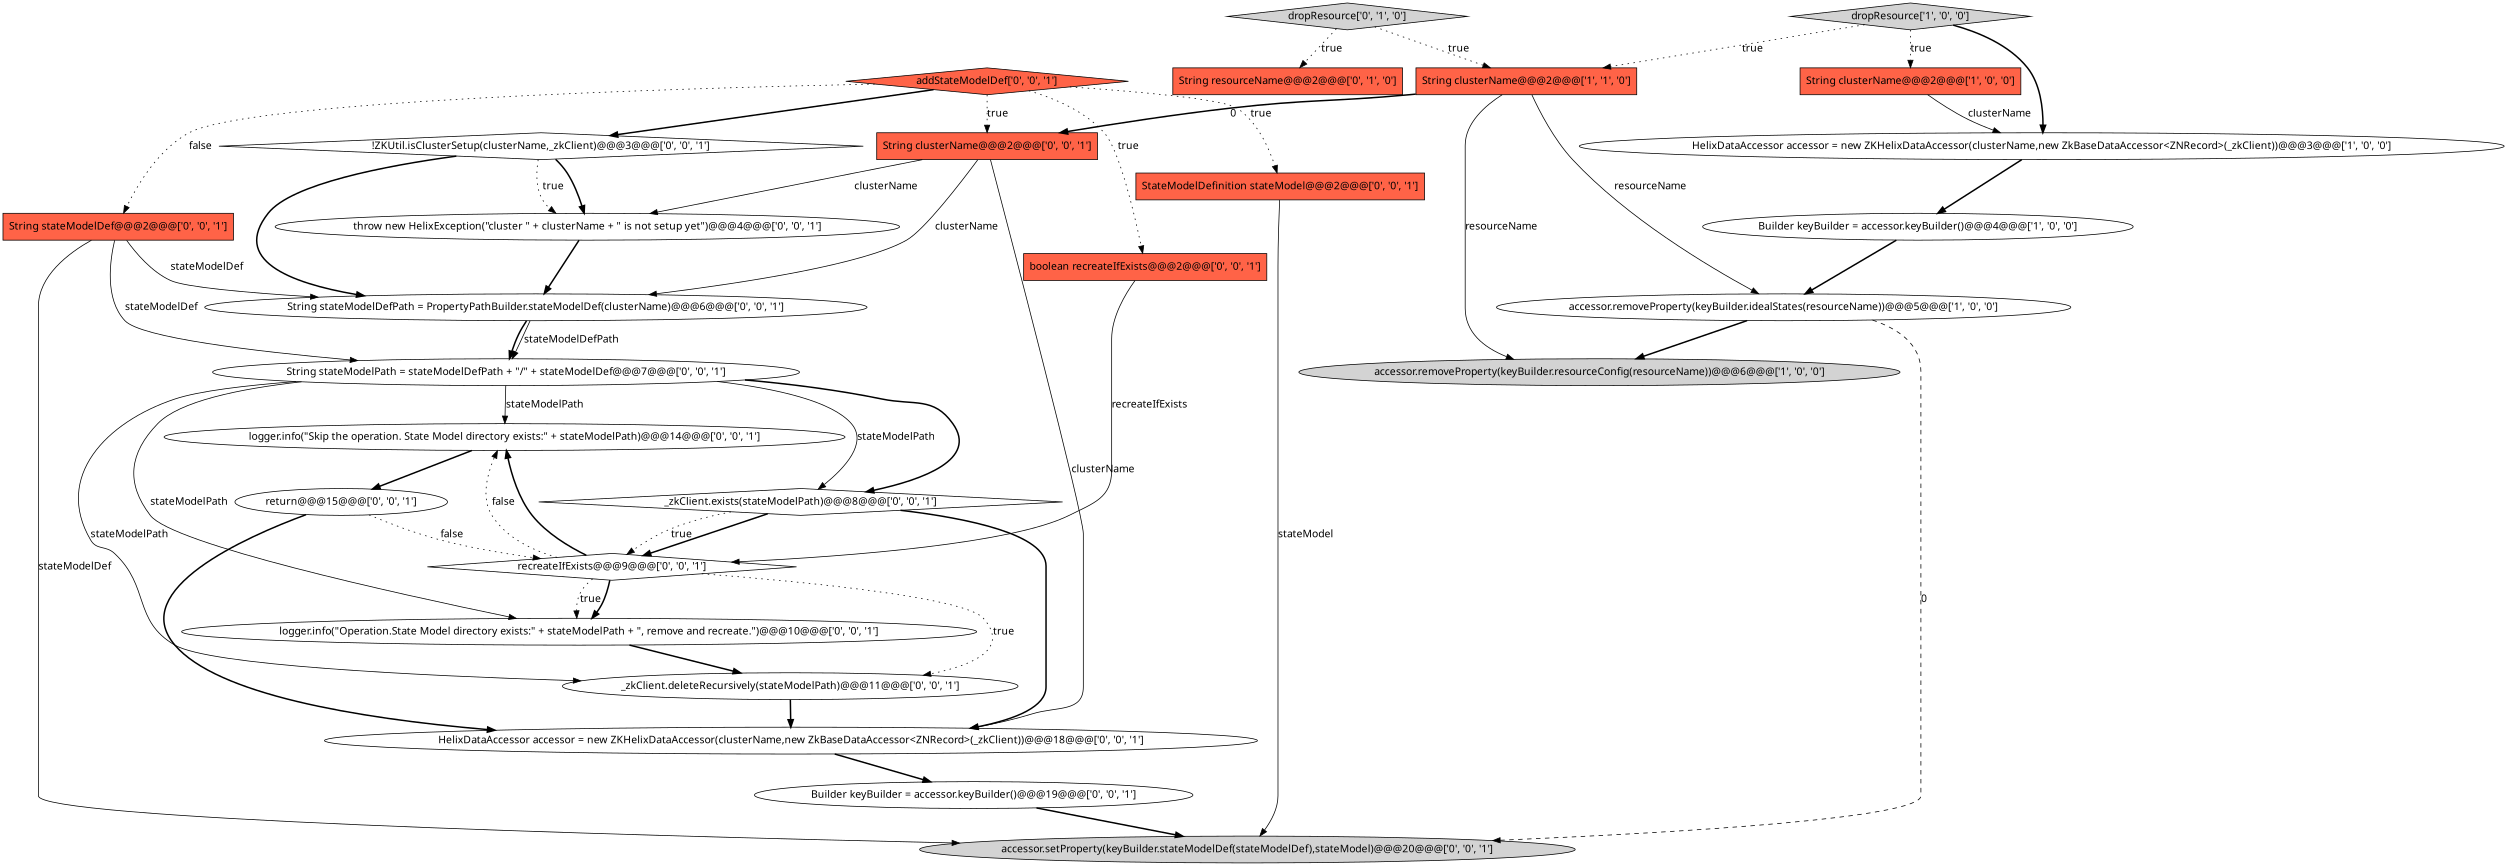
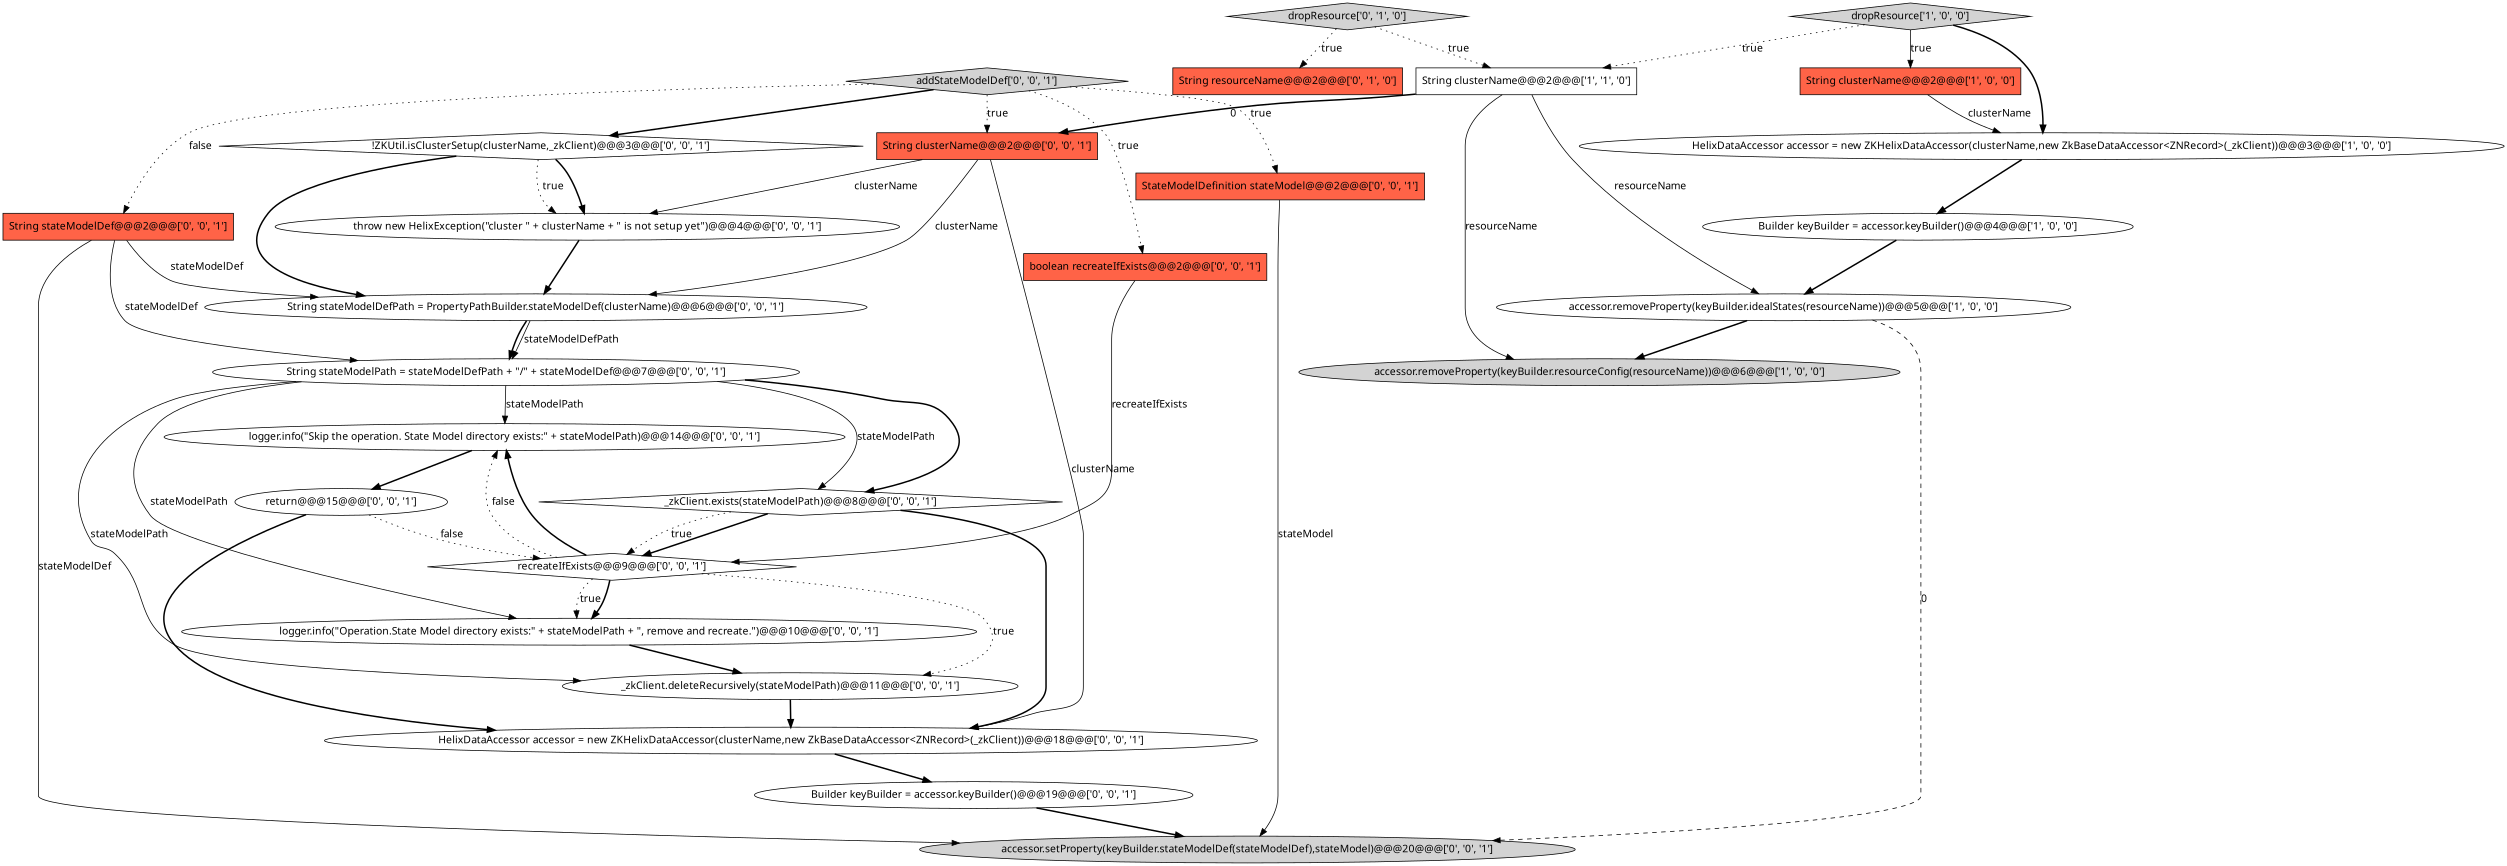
(1910, 45) -> (1910, 45)
(987, 81) -> (987, 81)
(1526, 81) -> (1526, 81)
